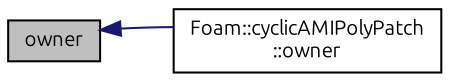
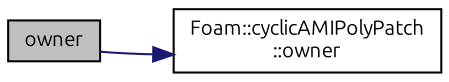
(147, 28) -> (126, 53)
